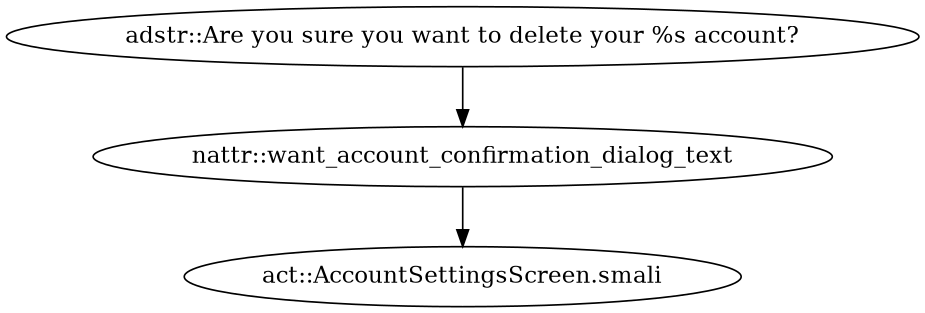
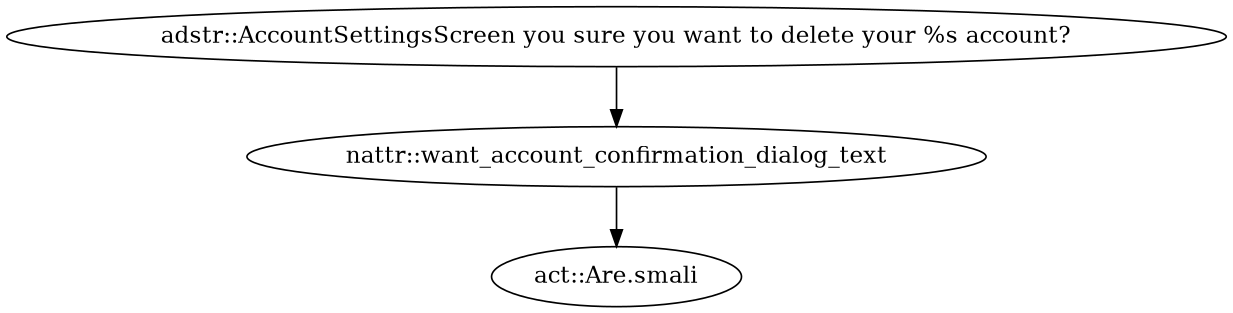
(463, 37) -> (617, 37)
(463, 277) -> (617, 277)
